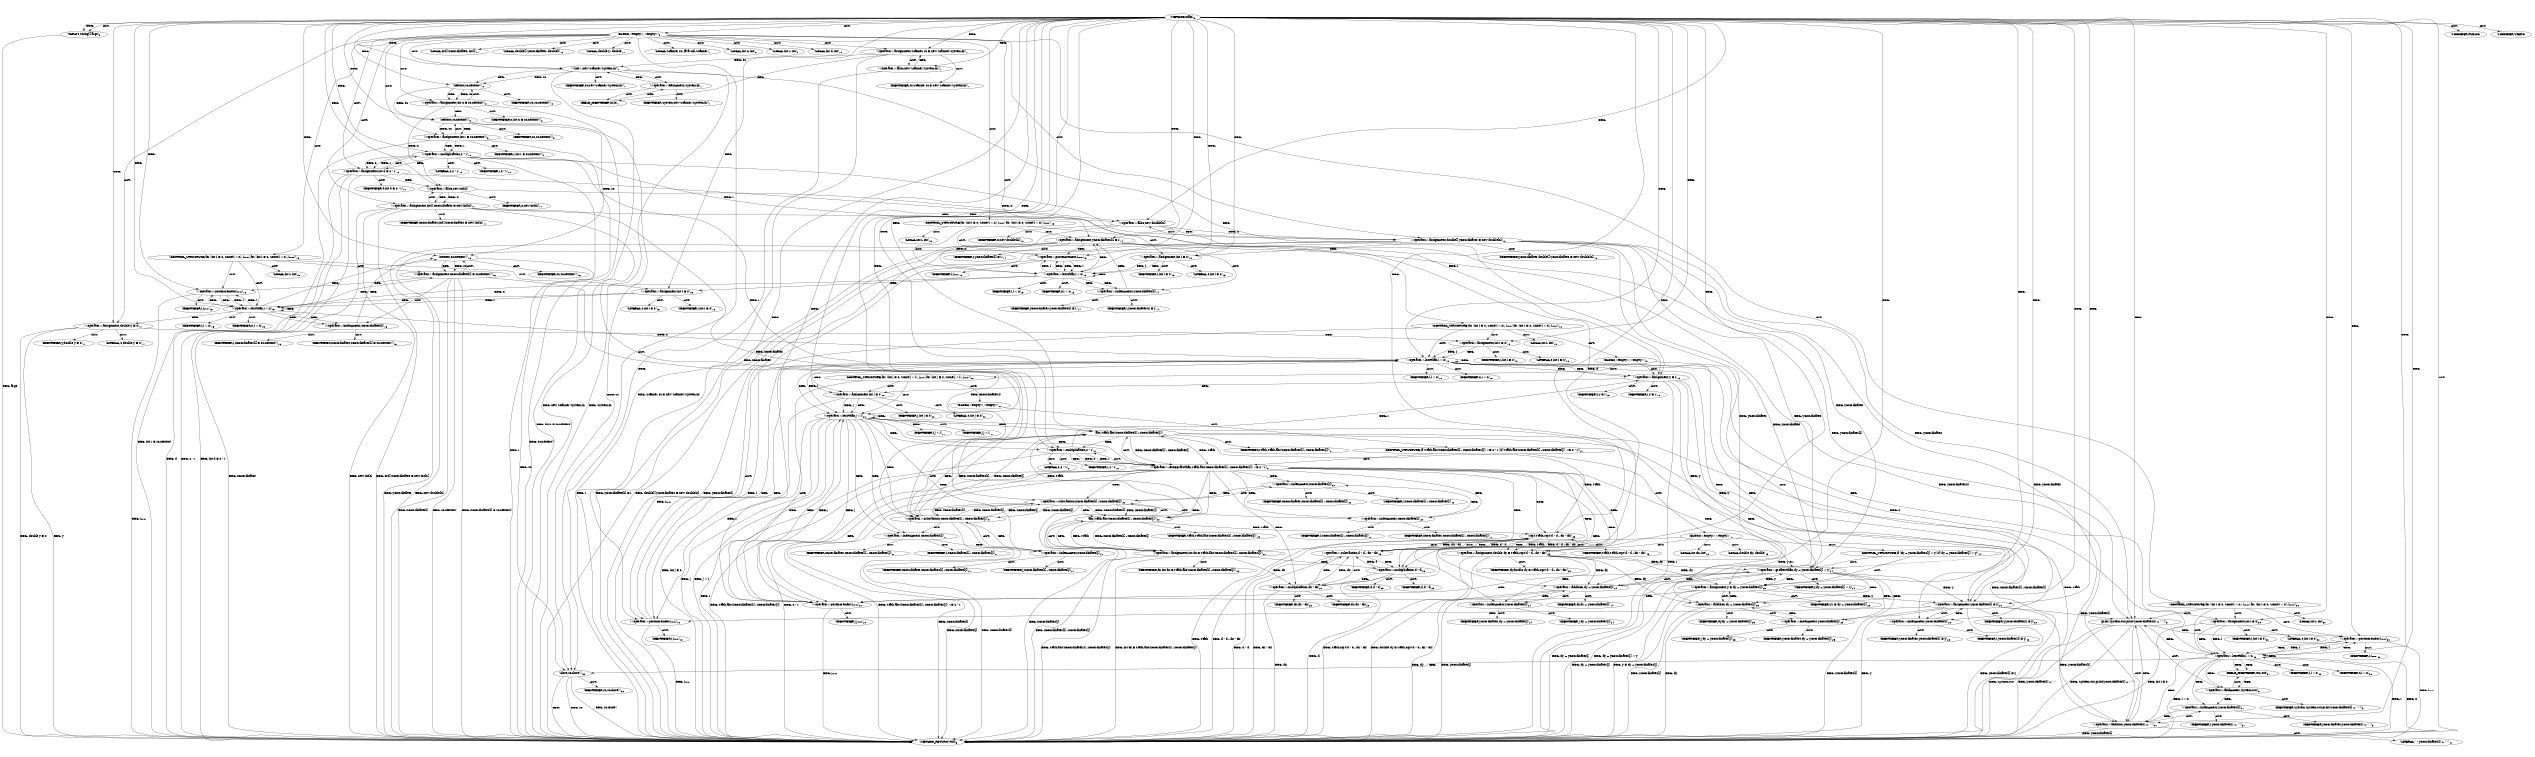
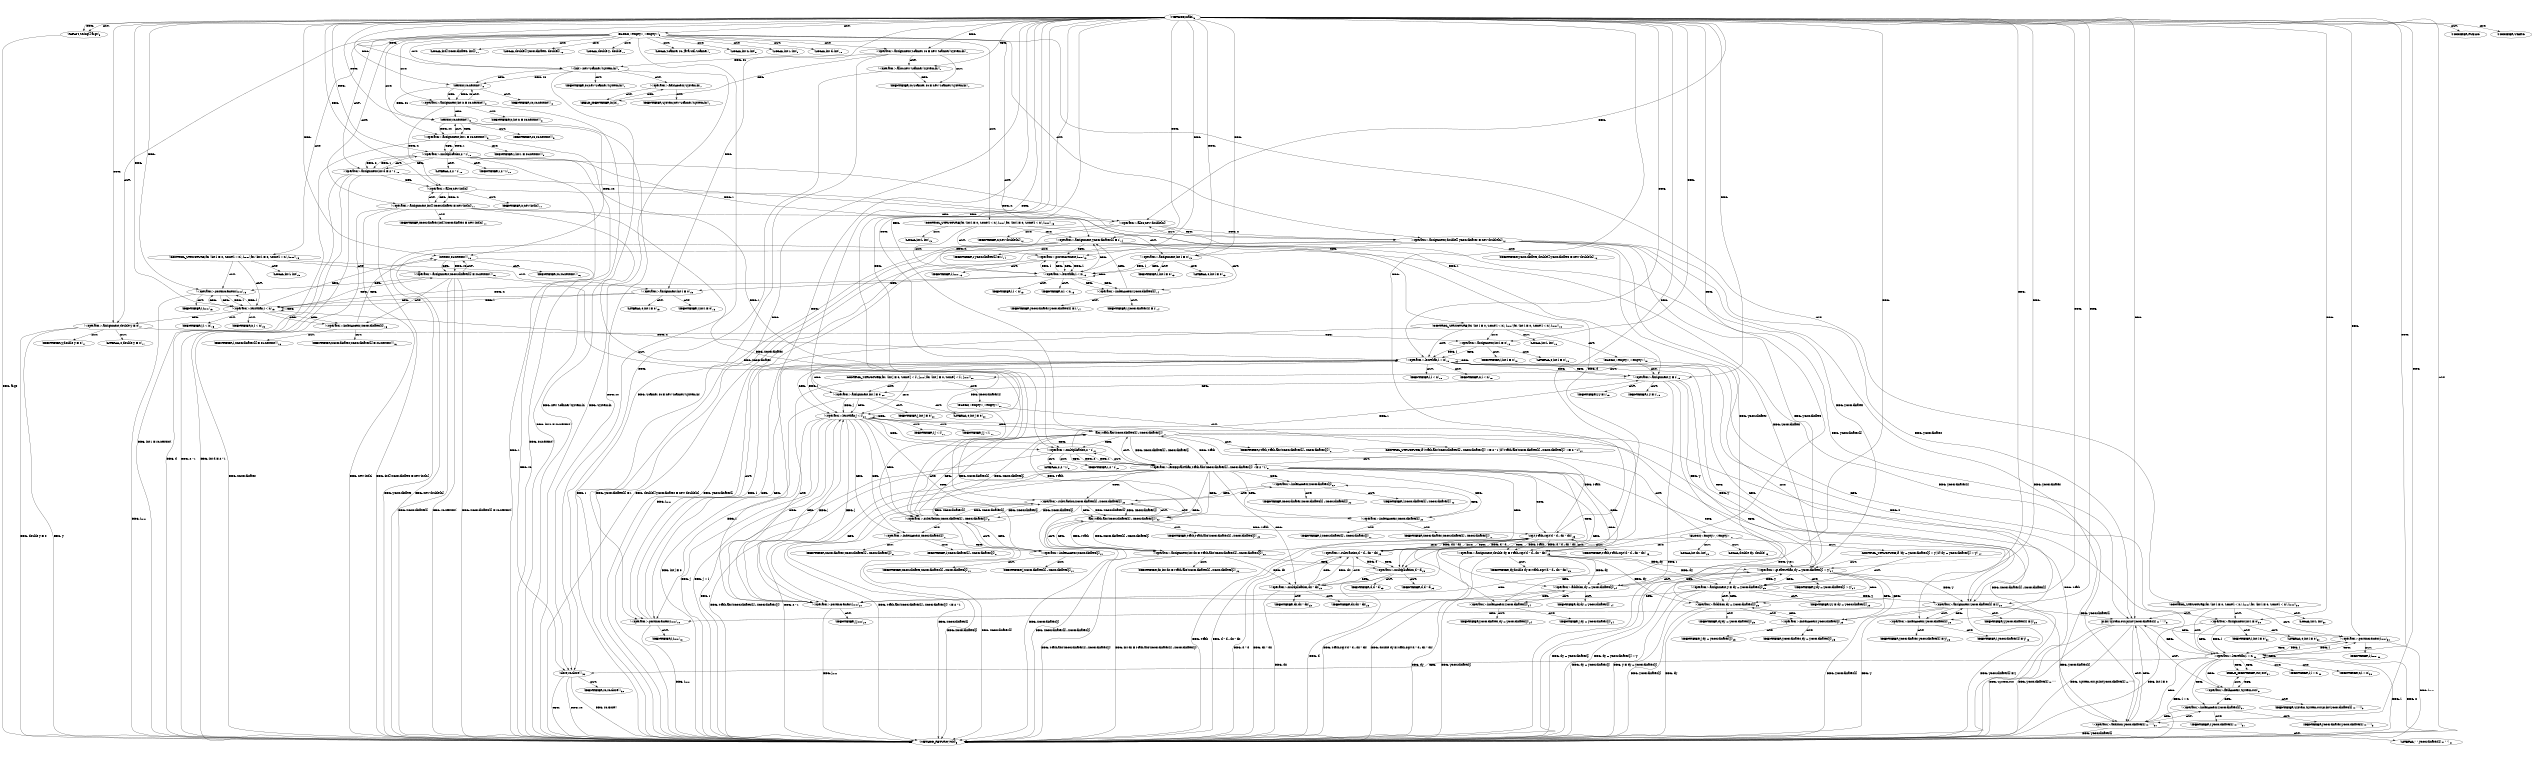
(918, 62) -> (919, 77)
(633, 78) -> none
(385, 189) -> none
(1164, 198) -> (1718, 35)
(917, 425) -> (917, 425)
